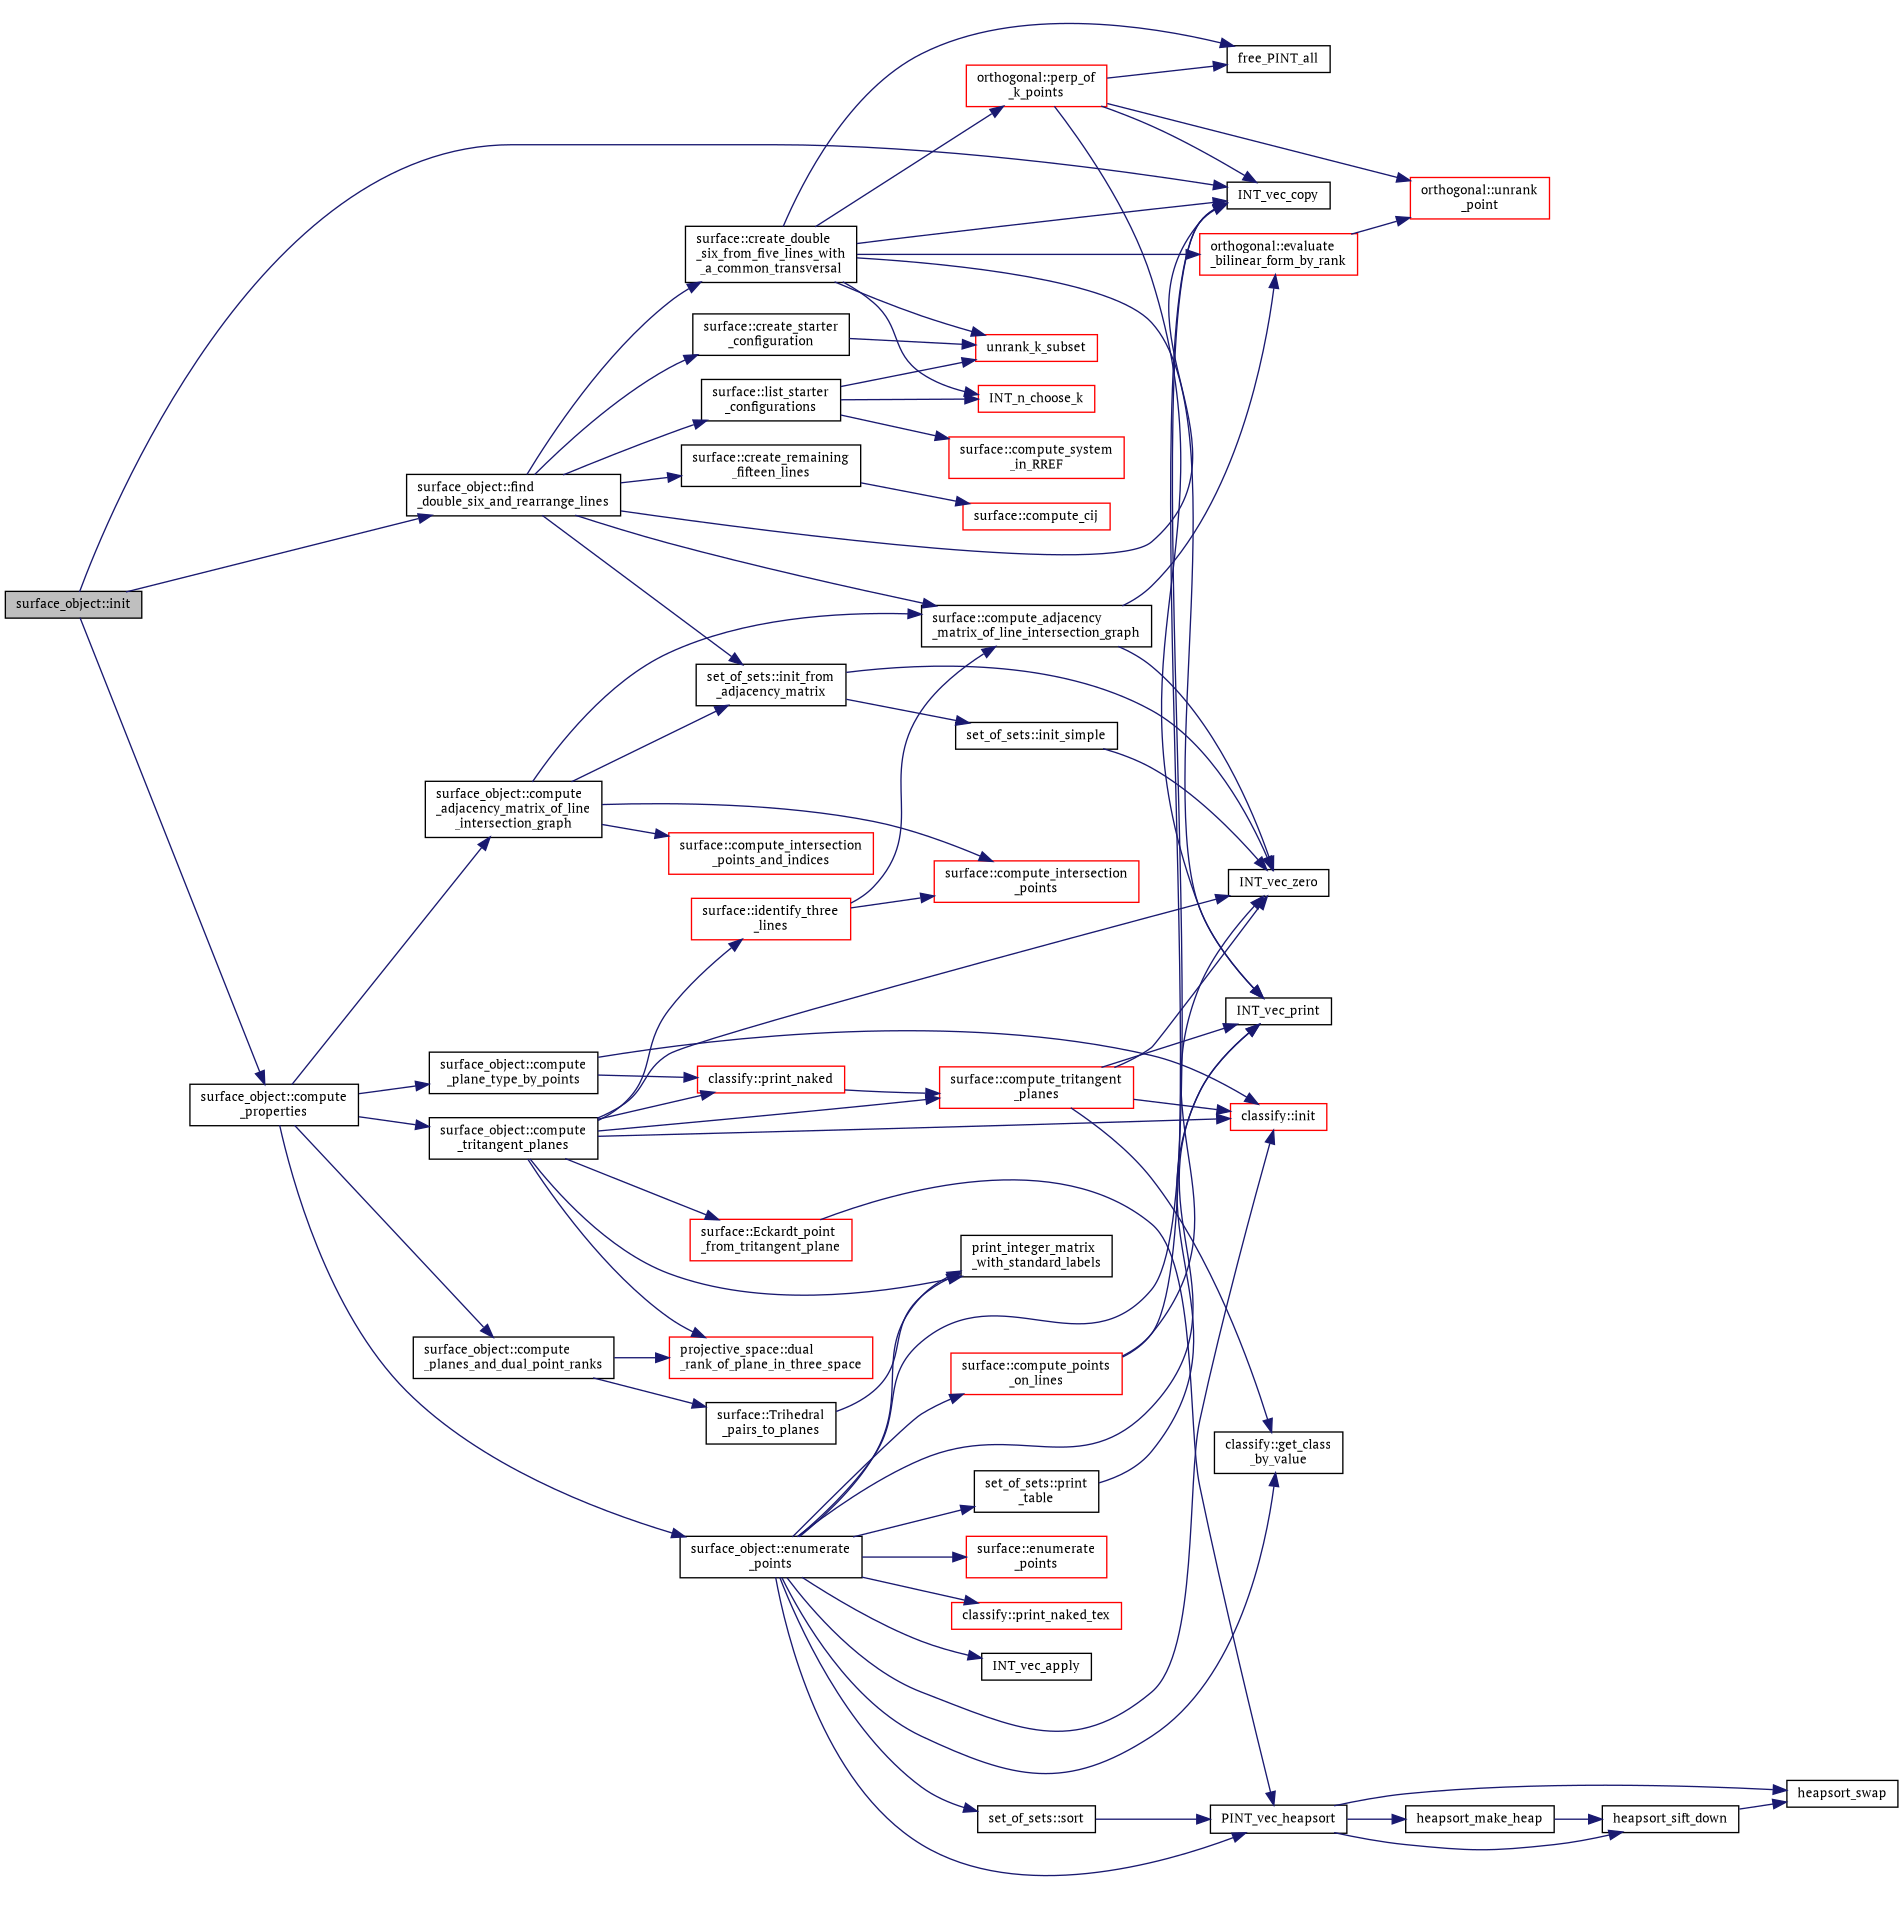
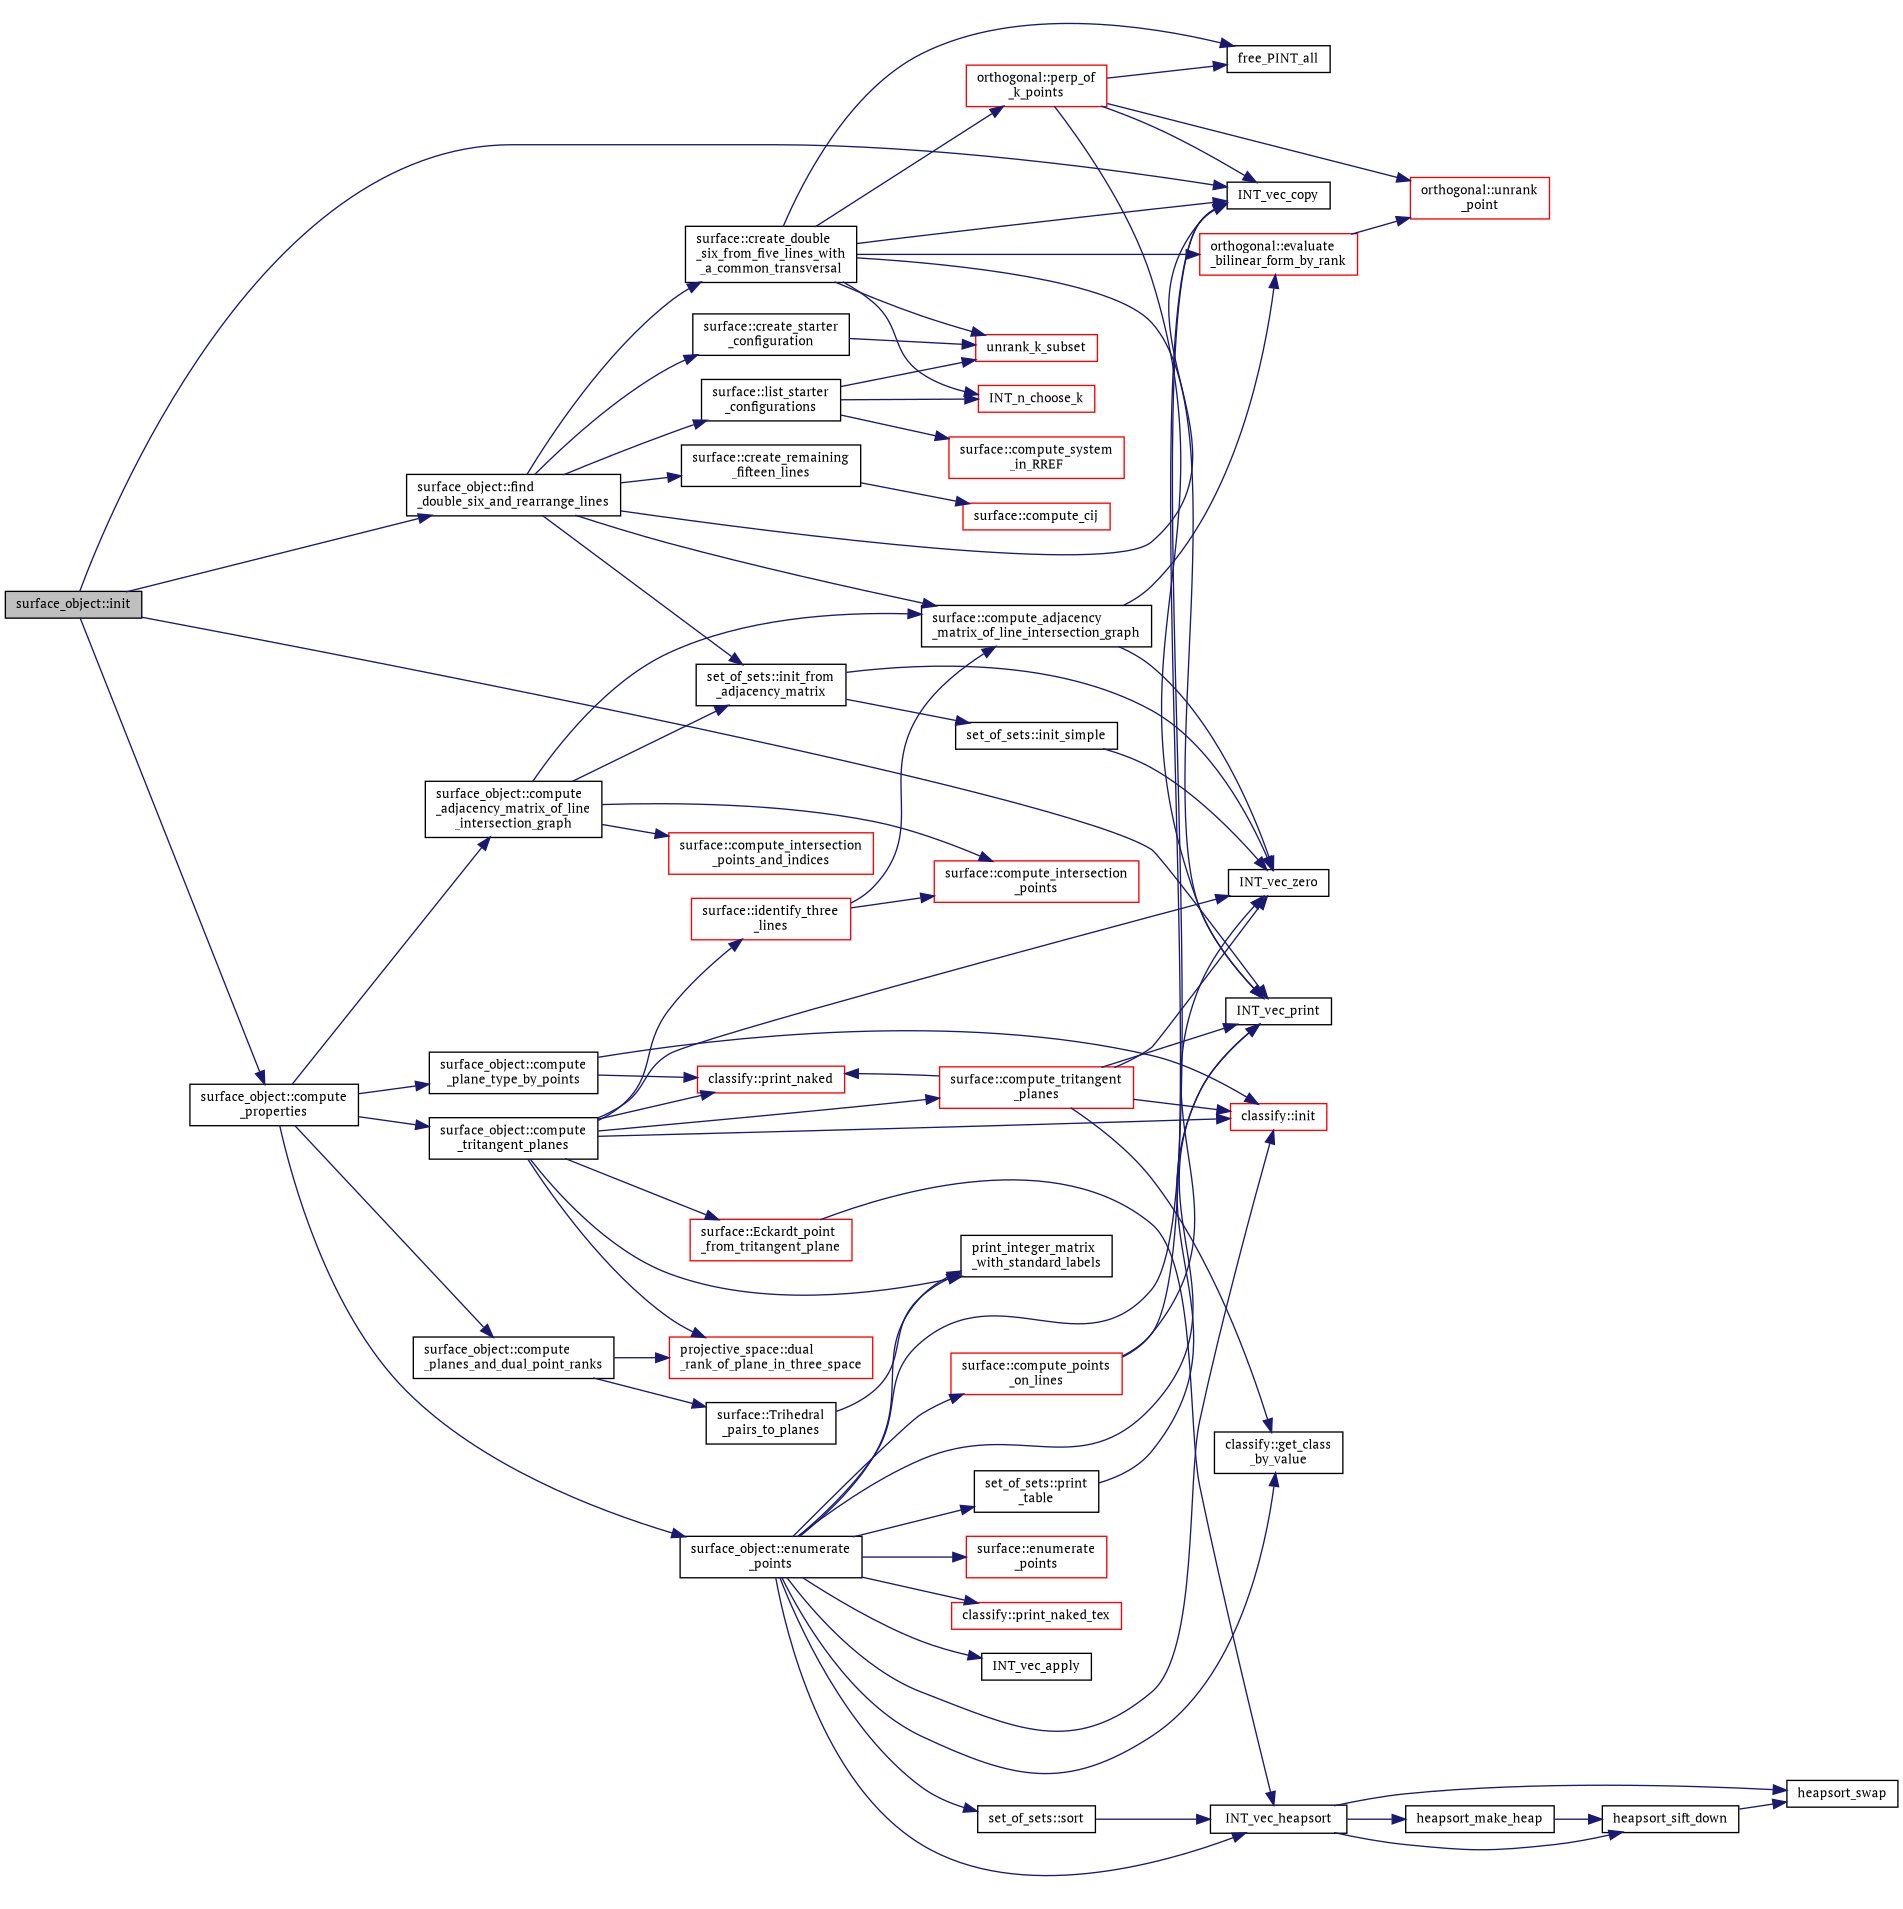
none -> (736, 737)
(885, 1092) -> (899, 1074)
(1279, 1819) -> (1279, 1819)
